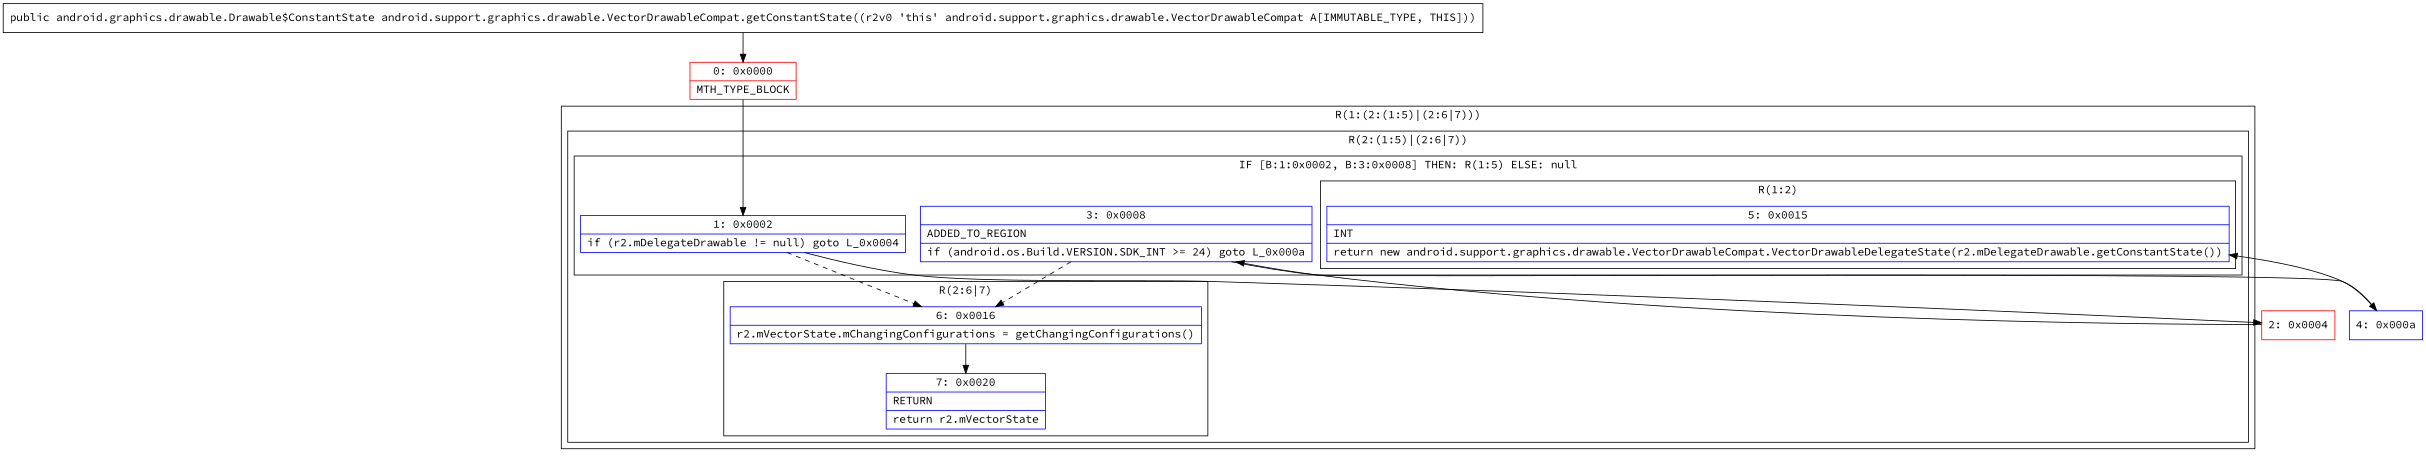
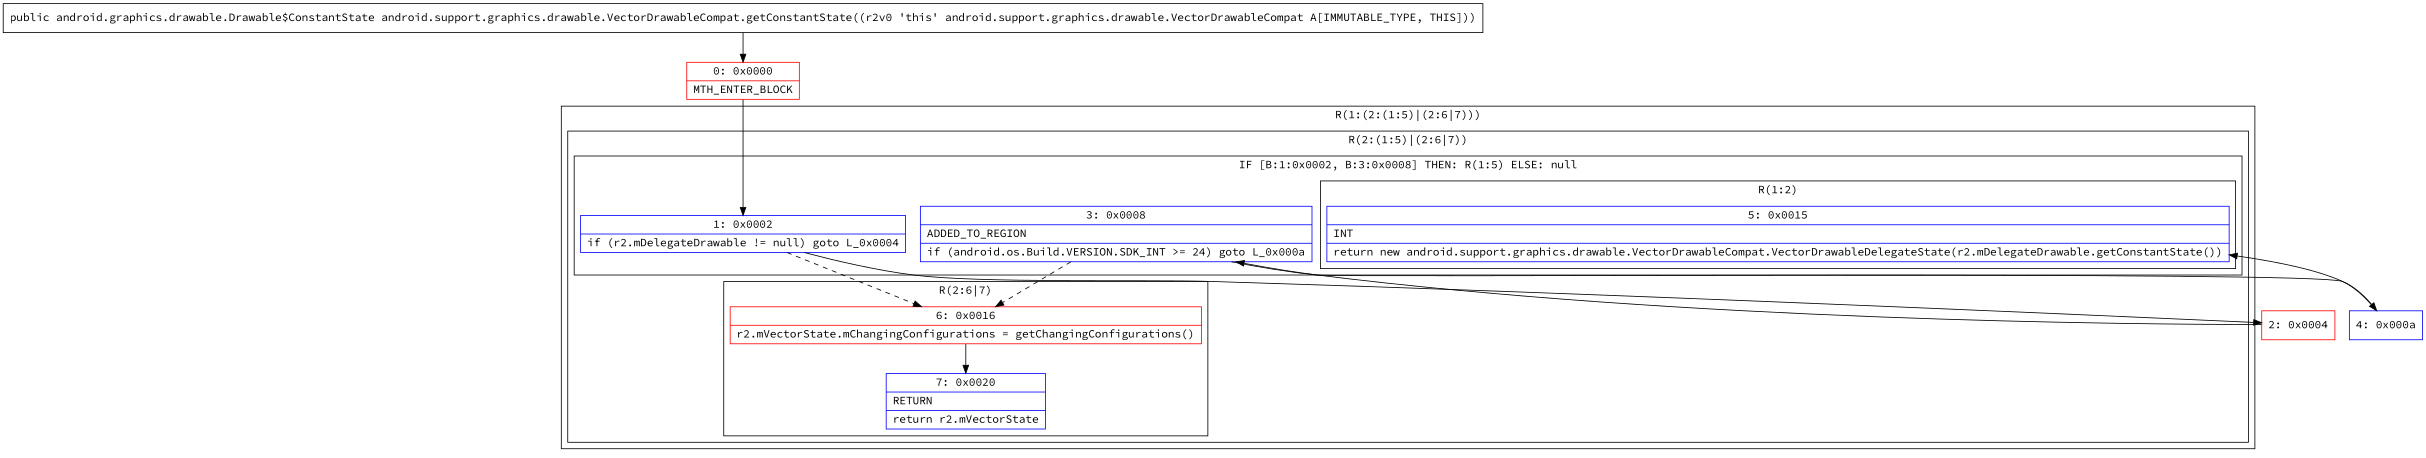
(743, 90) -> (743, 90)
(966, 325) -> (966, 325)
